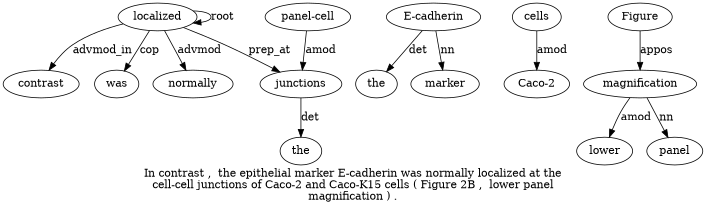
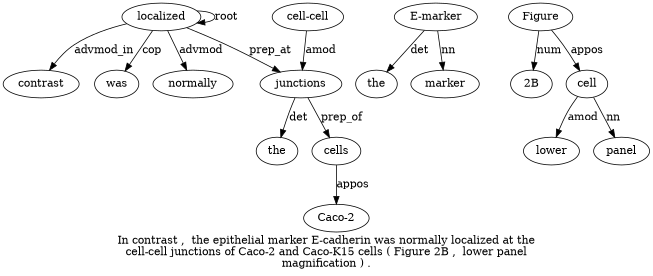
(308, 17) -> (308, 17)
(434, 17) -> (436, 17)
(552, 50) -> (353, 185)
none -> (531, 84)
(640, 84) -> (587, 84)
none -> (317, 114)
